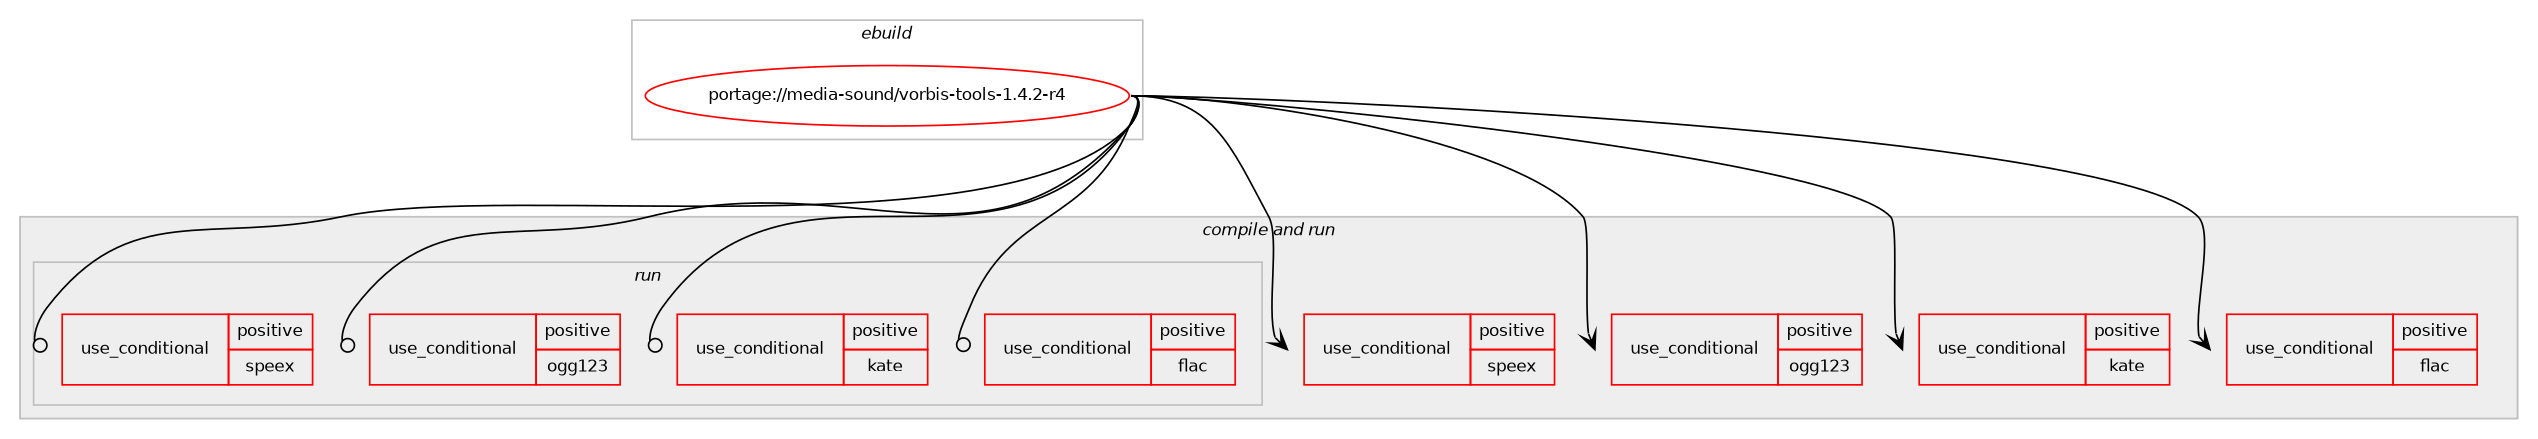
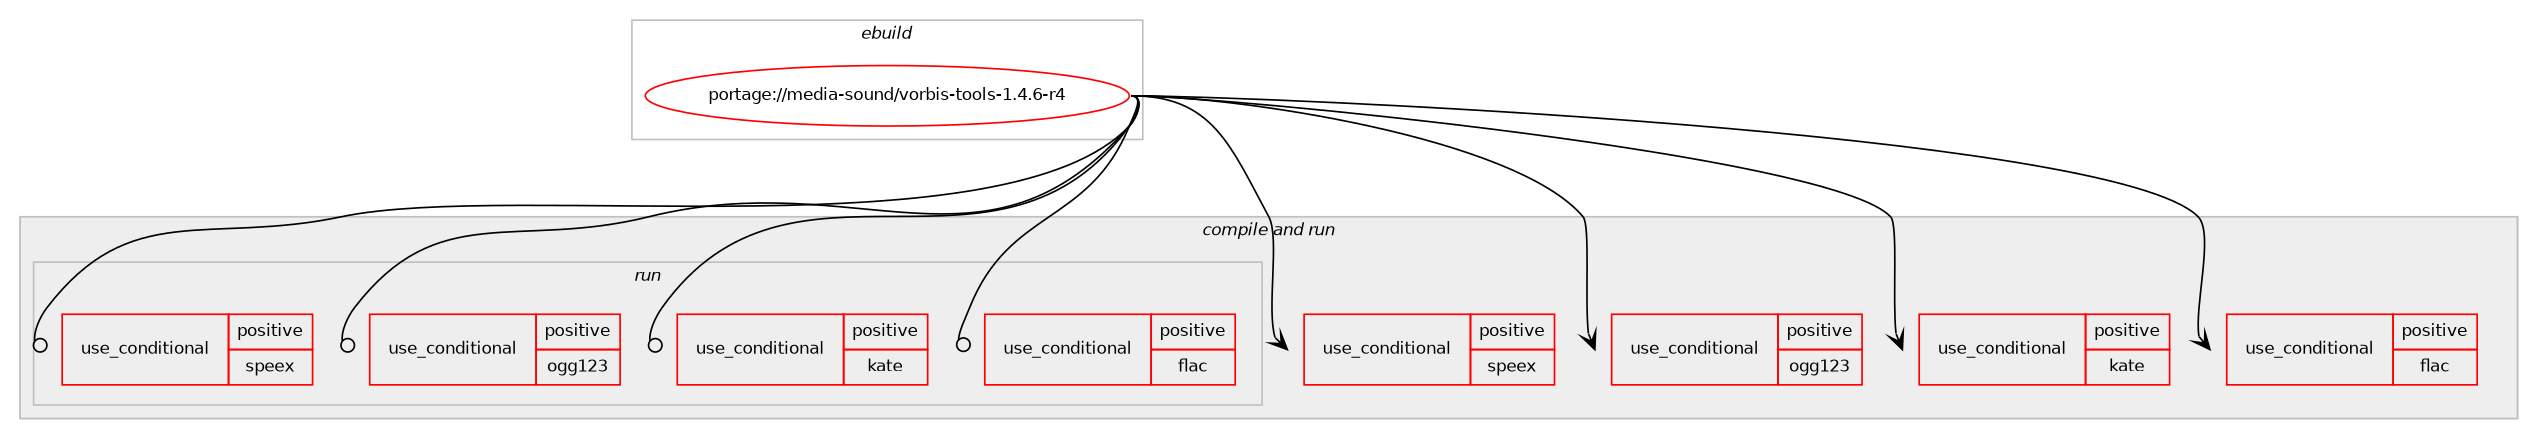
(887, 96) -> (887, 96)
